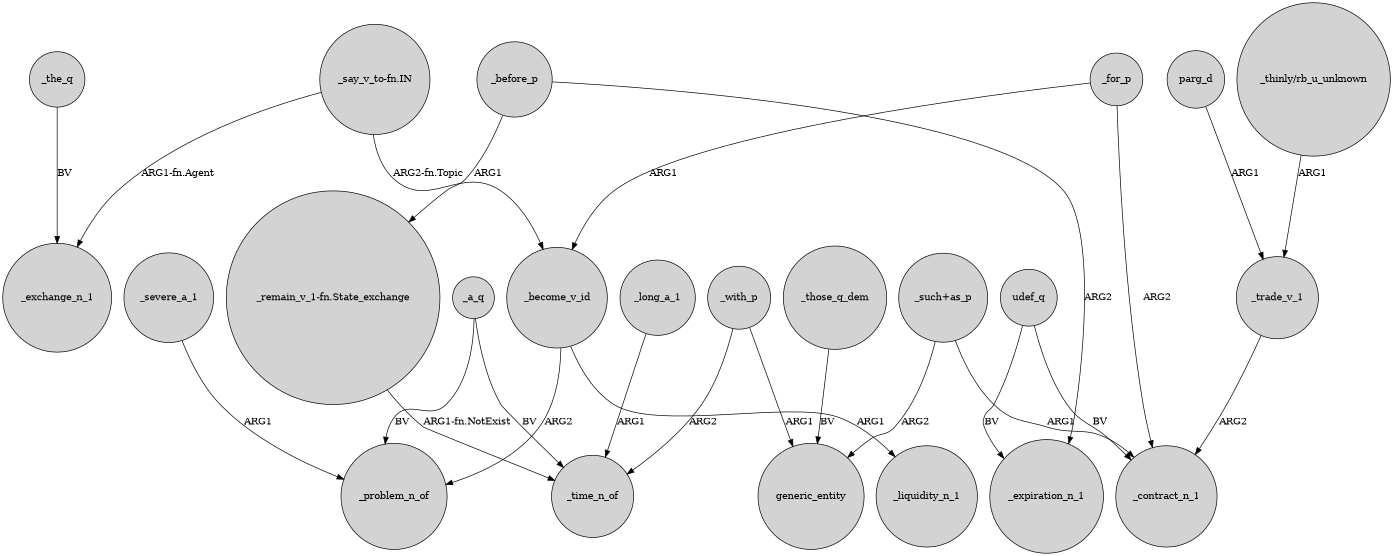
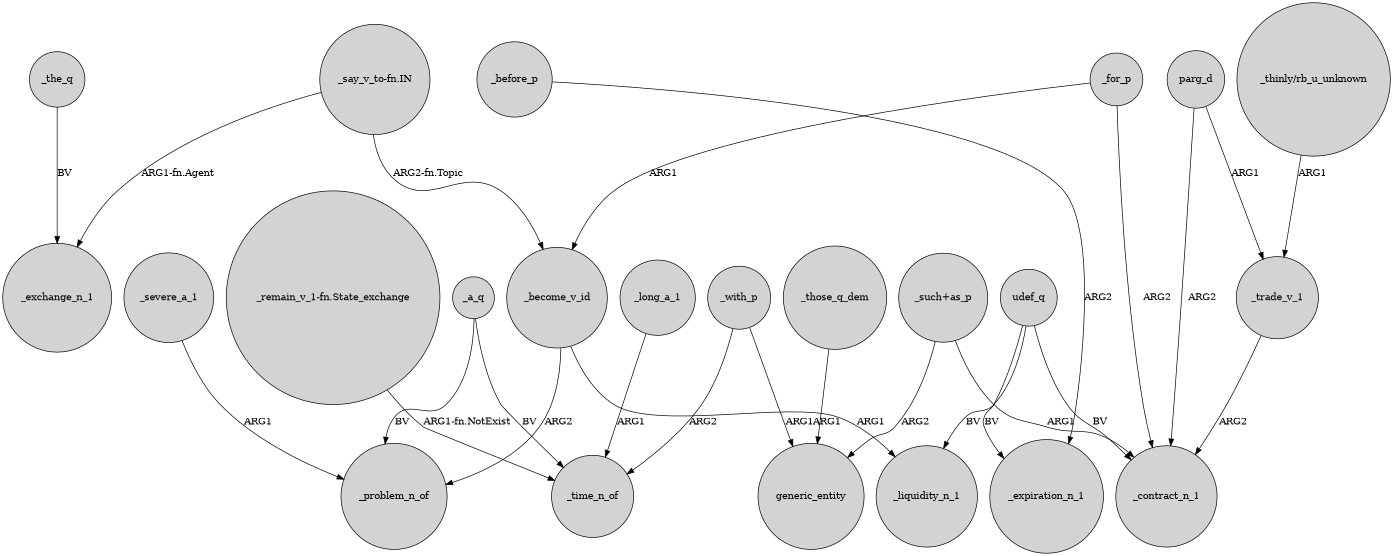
(469, 176) -> none
none -> (1183, 274)
none -> (1008, 383)
(827, 422) -> (827, 422)
